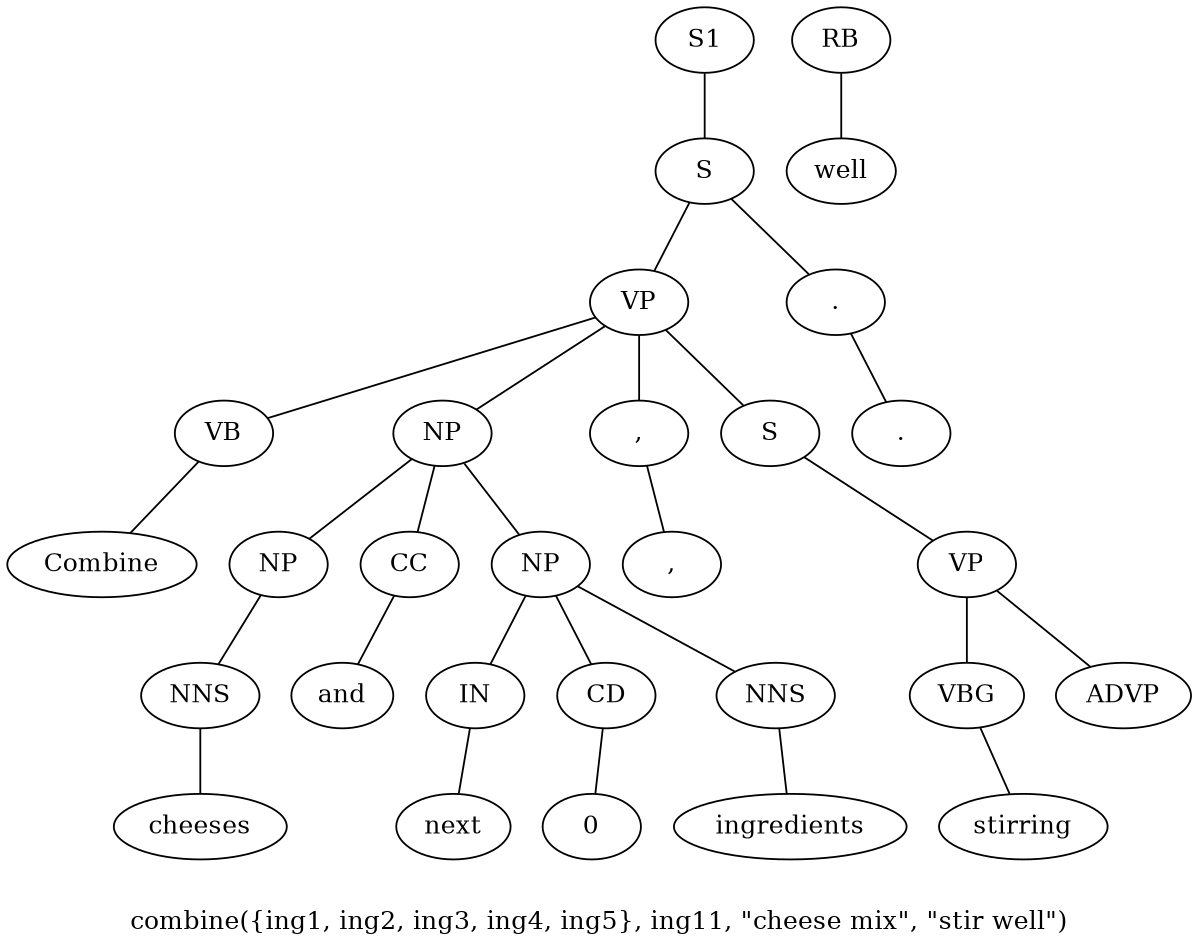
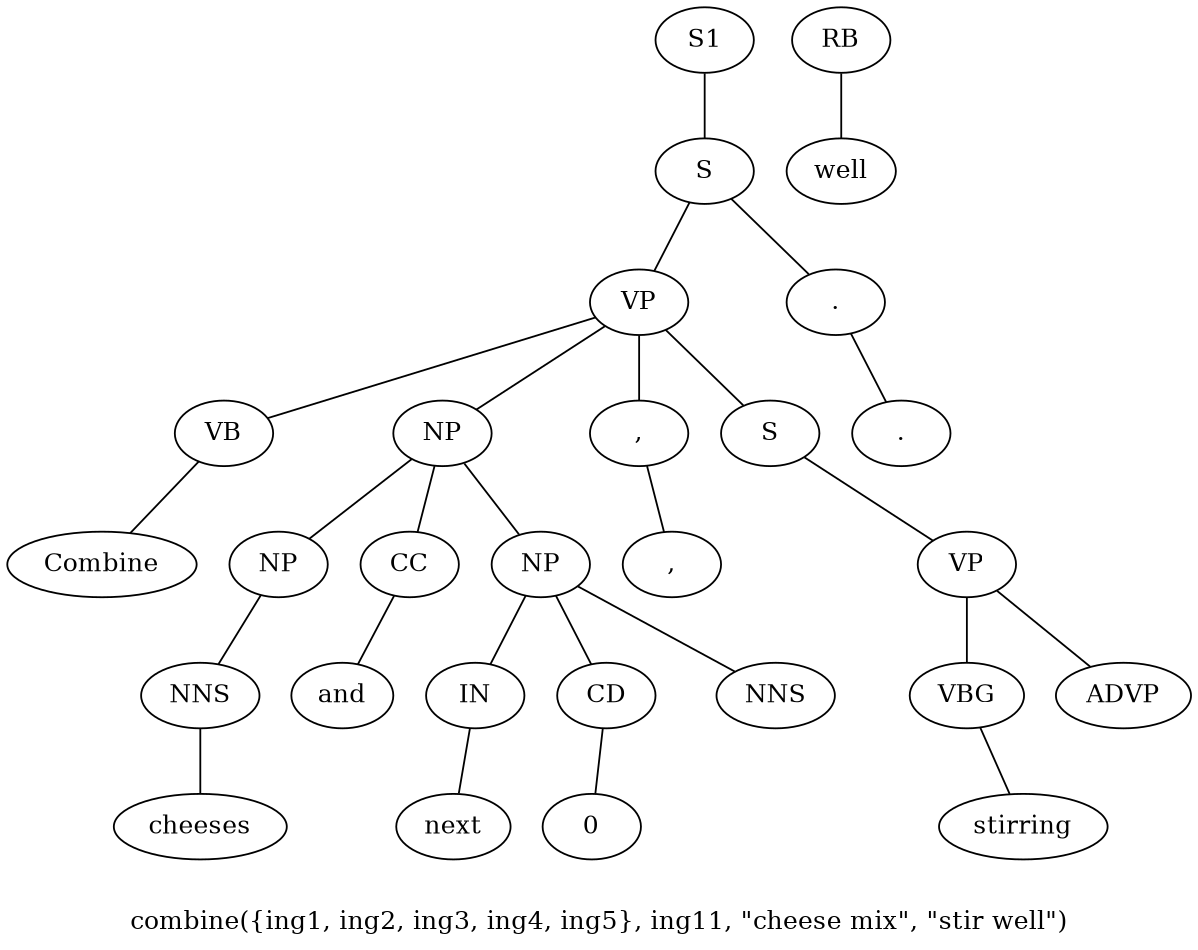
(790, 827) -> none
